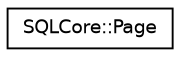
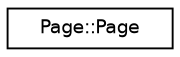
(90, 28) -> (90, 28)
